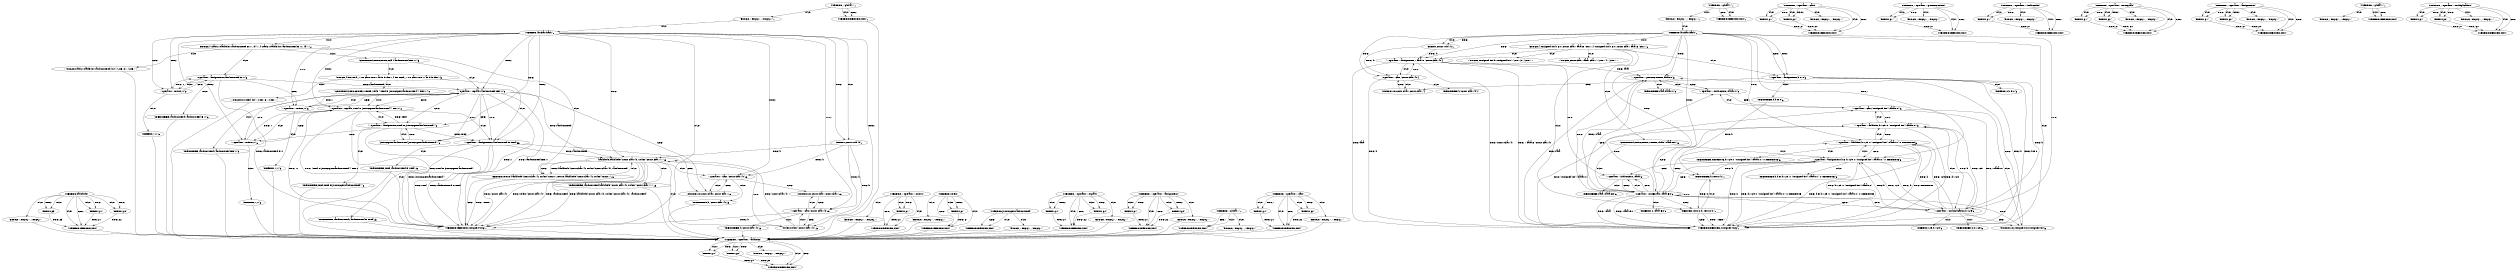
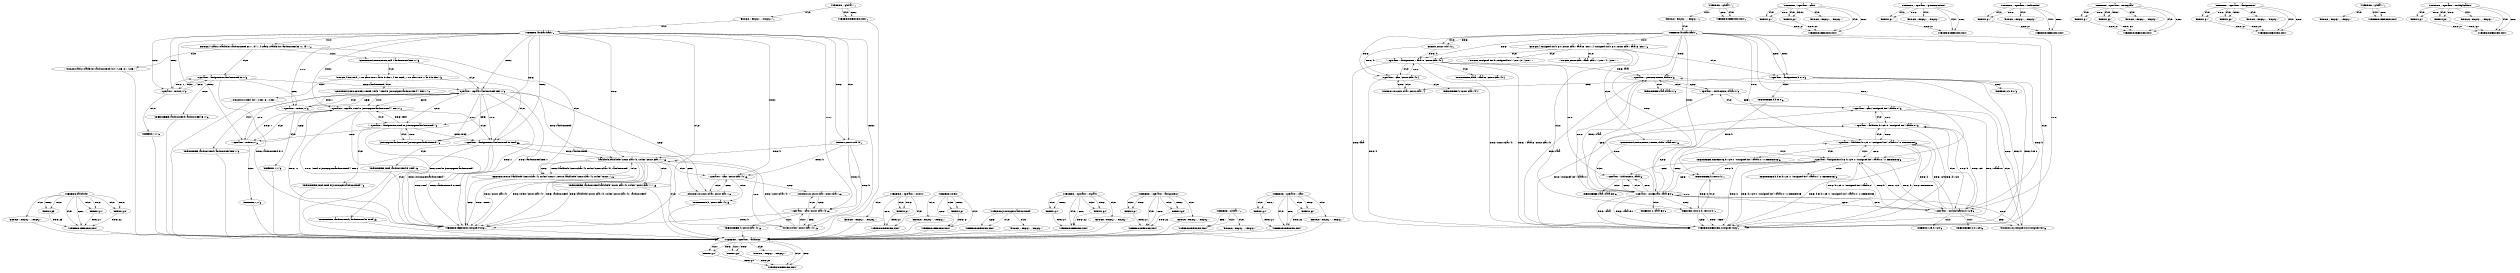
none -> (1480, 78)
(1998, 84) -> (1998, 84)
